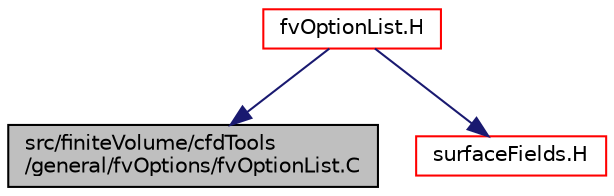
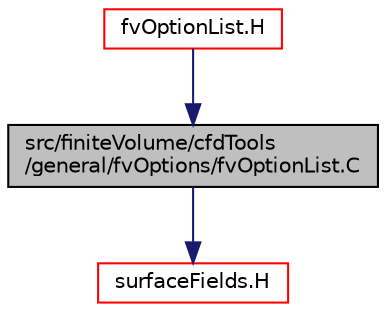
(423, 86) -> (193, 215)
